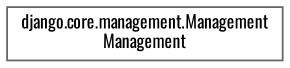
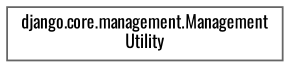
(145, 34) -> (145, 34)
